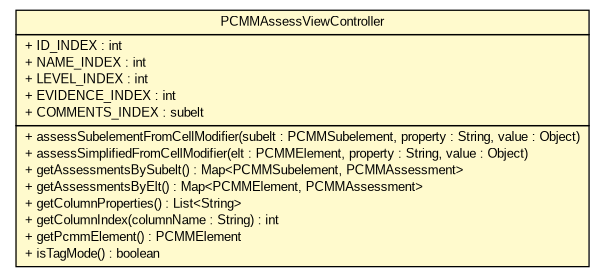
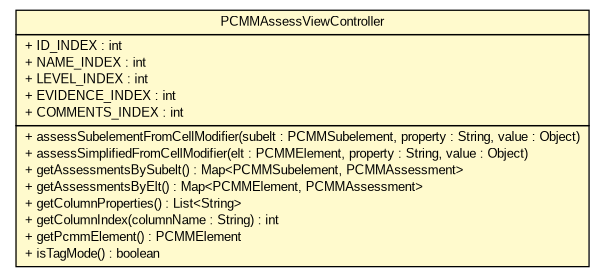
(115, 113) -> (104, 113)
